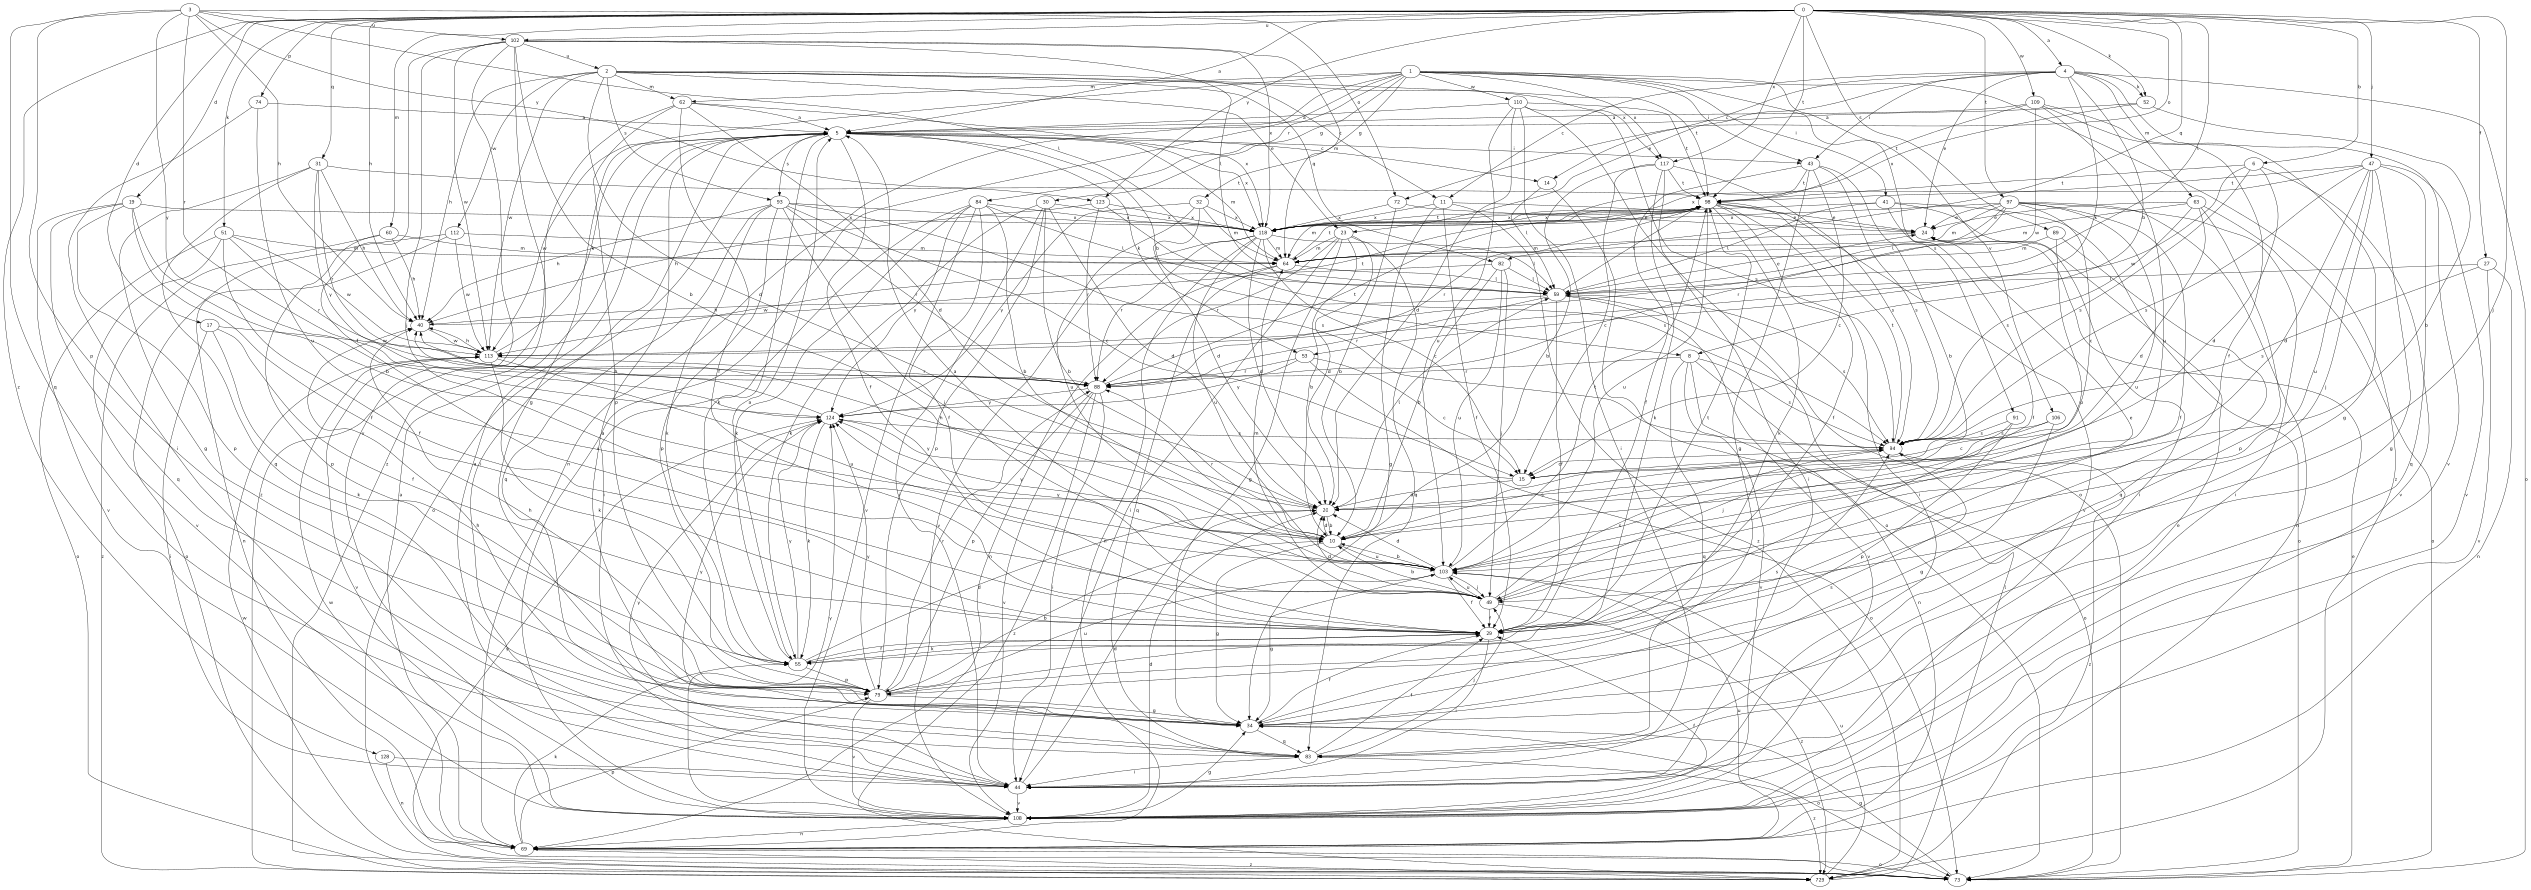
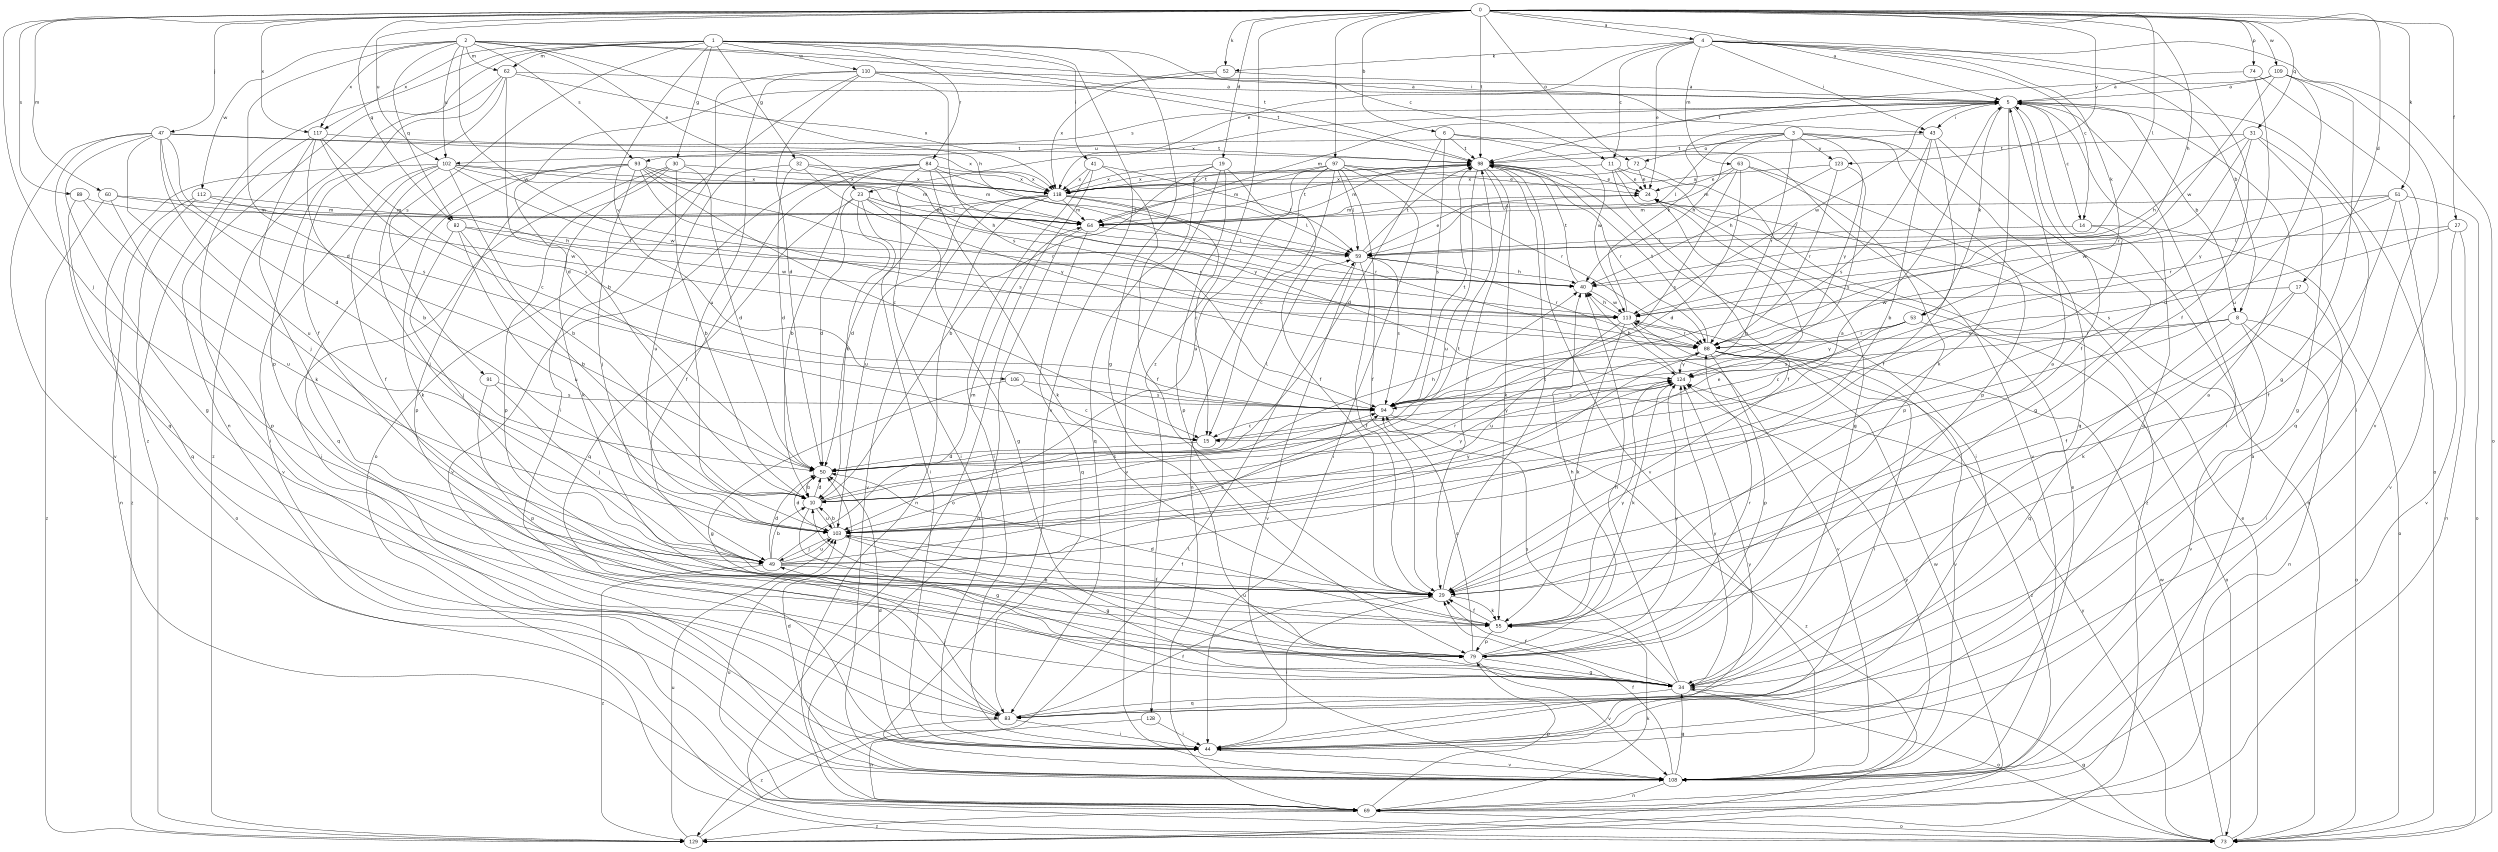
(559, 56) -> (445, 99)
(1769, 387) -> (1692, 410)
(1326, 510) -> (823, 472)
(1820, 880) -> (693, 842)
